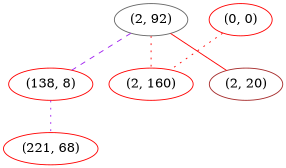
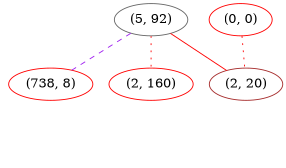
(151, 20) -> (151, 20)
(191, 55) -> (243, 52)
(51, 84) -> (51, 84)
(51, 149) -> none
